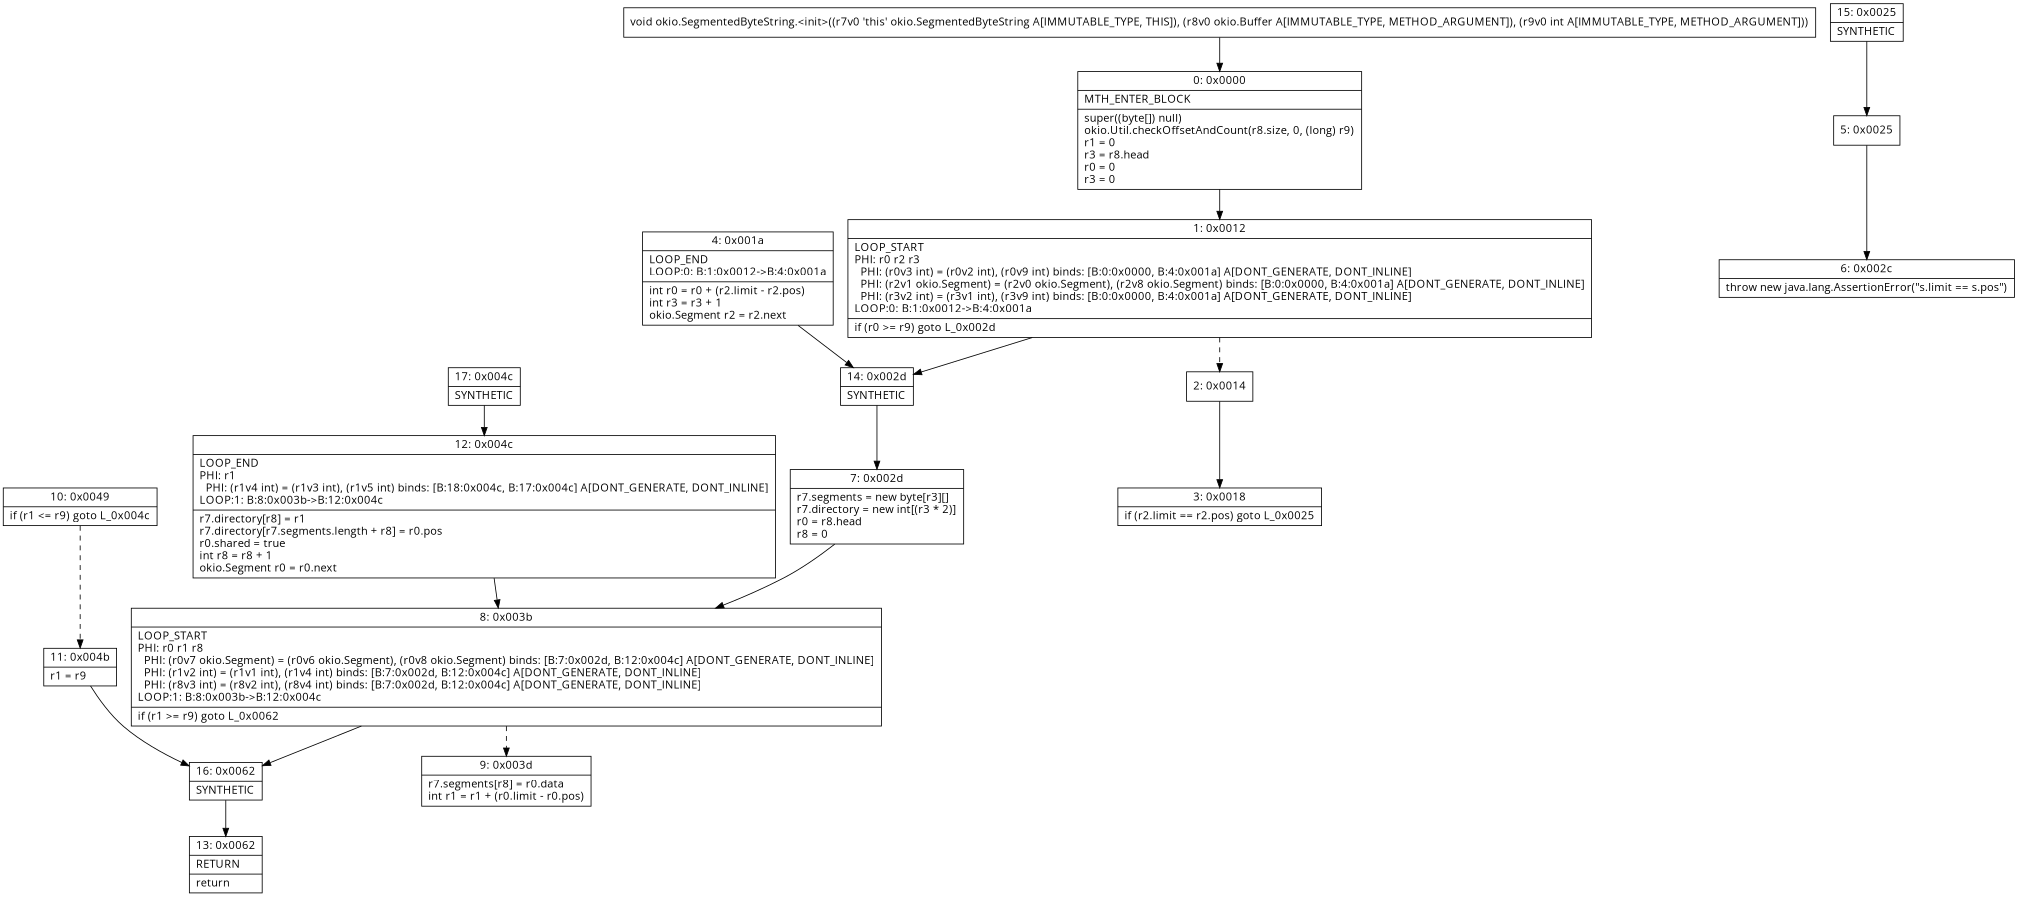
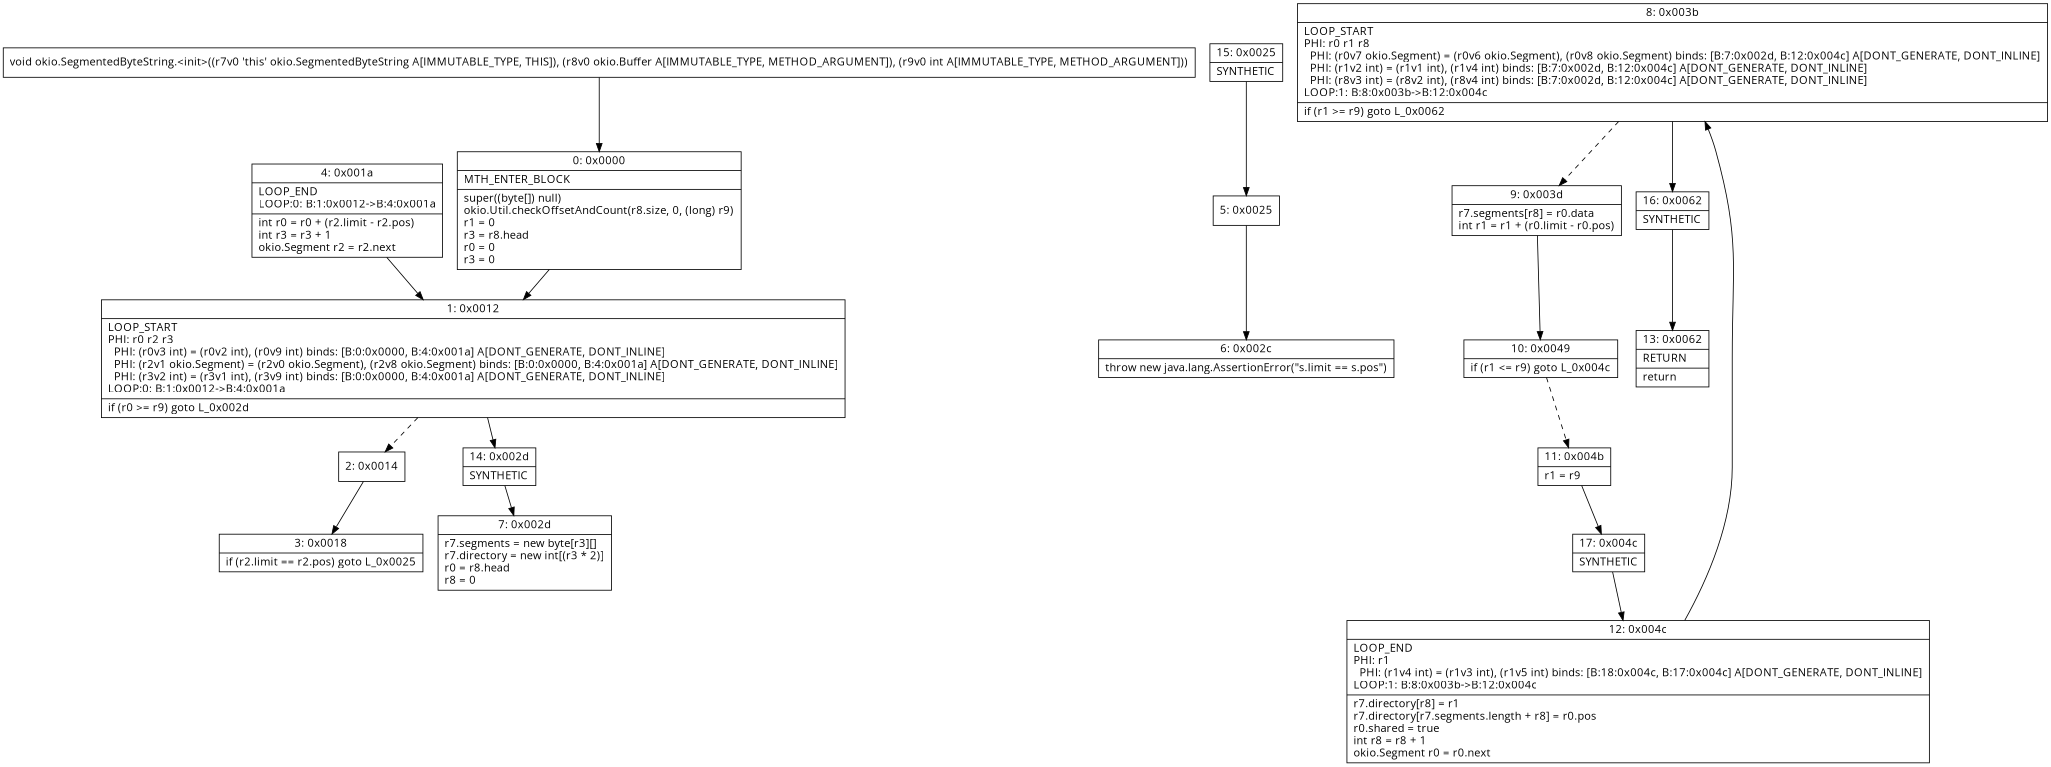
none -> (1539, 284)
(822, 344) -> (402, 275)
(782, 579) -> none
(130, 732) -> (1590, 506)
